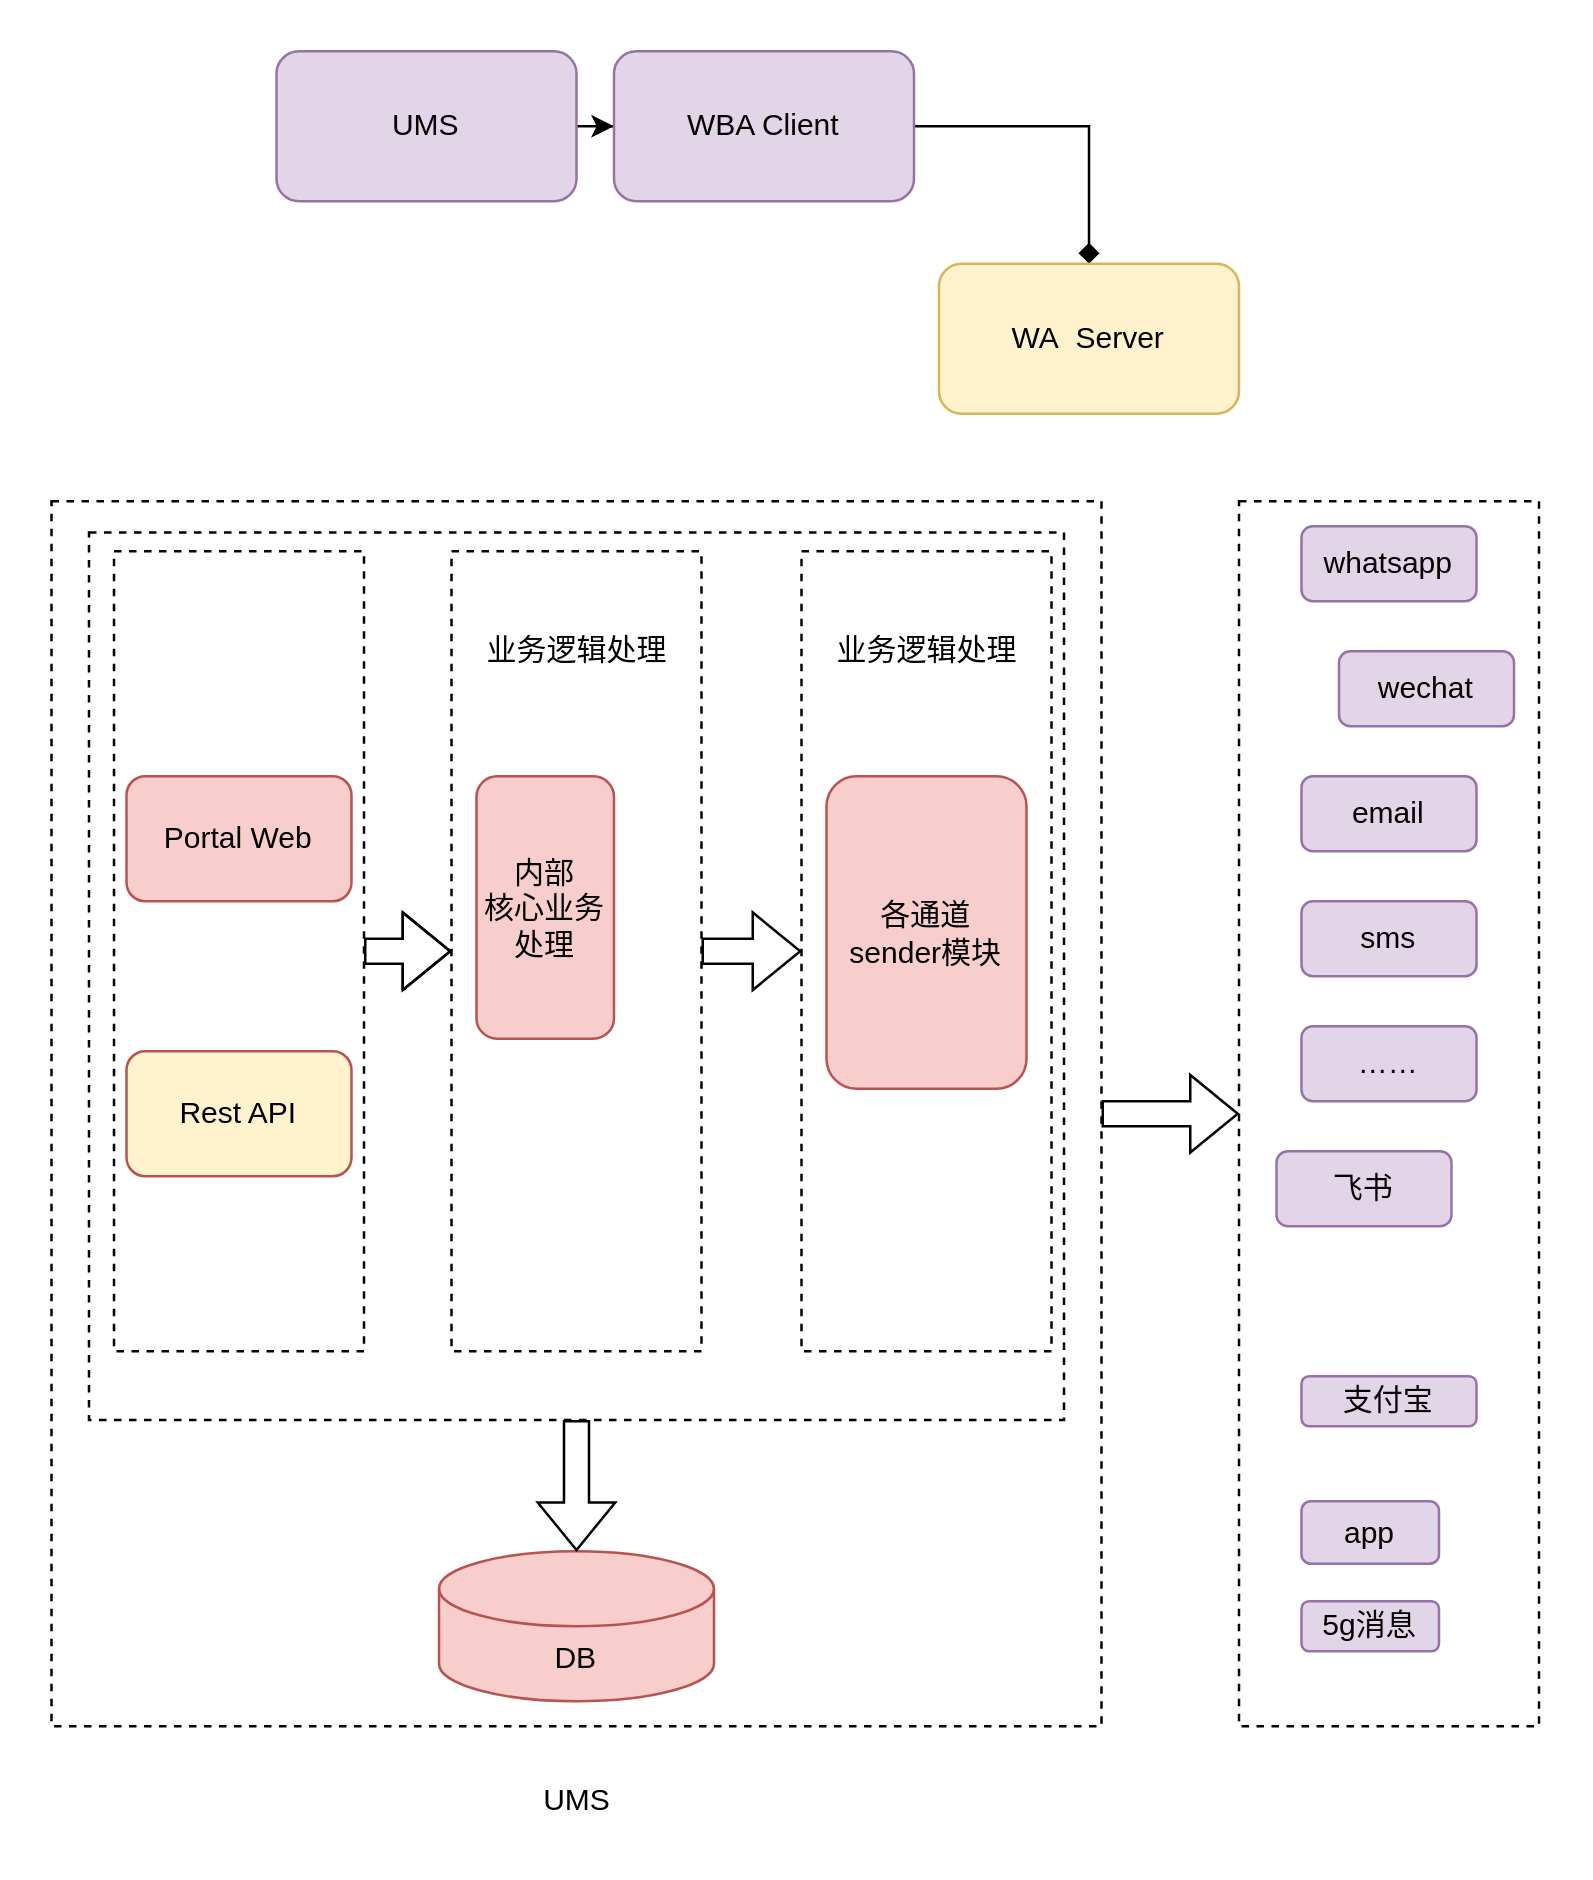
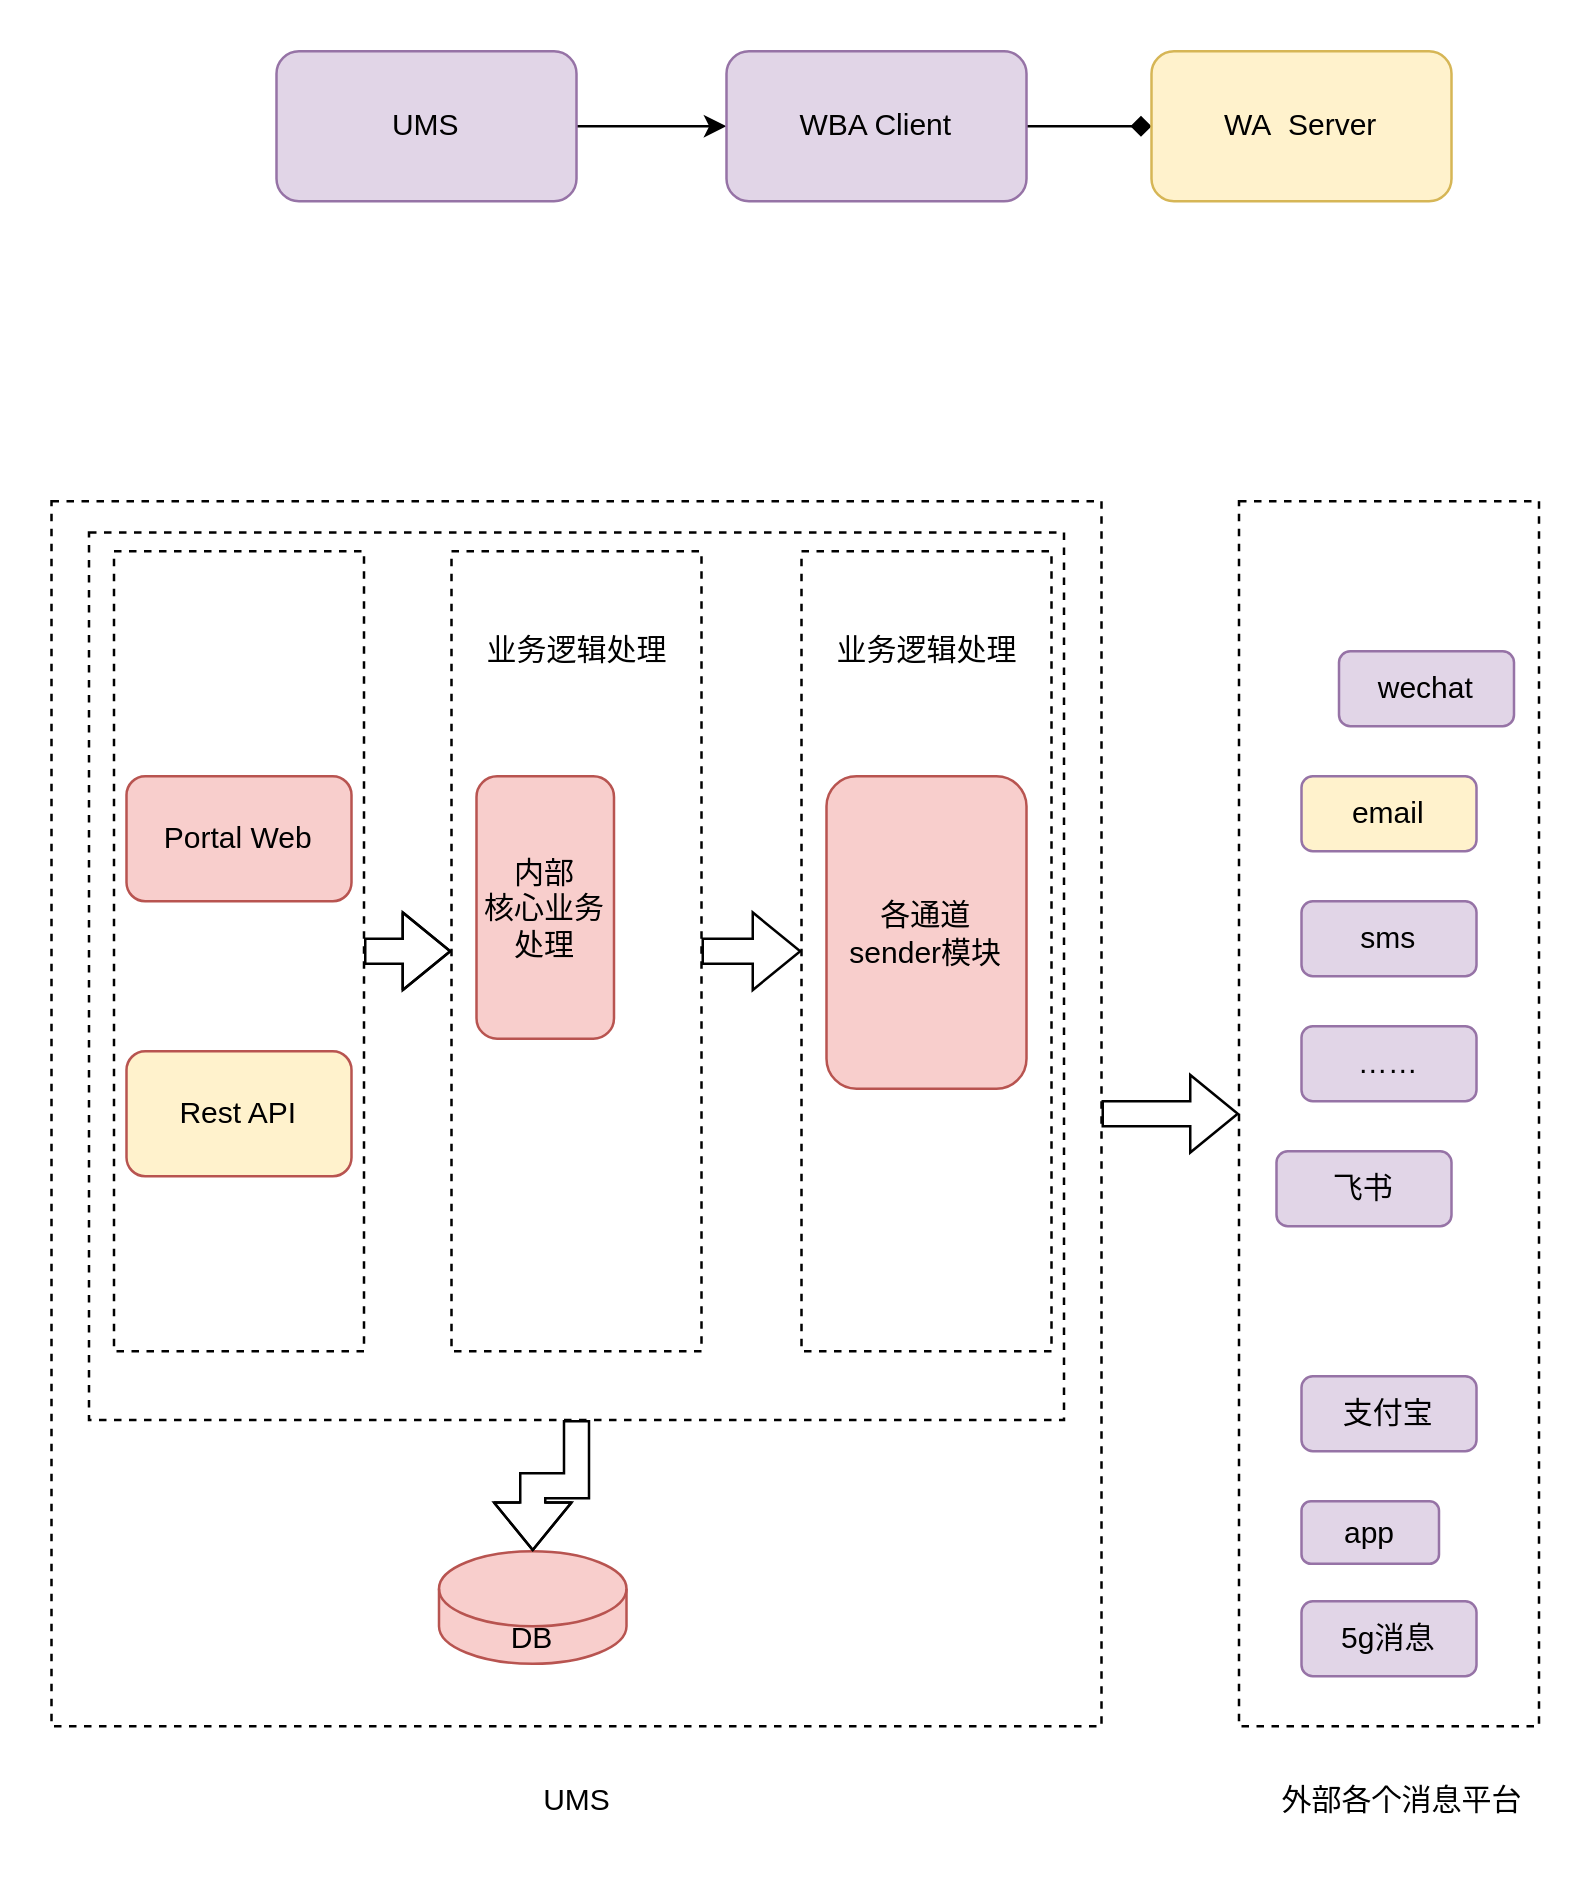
(764, 126) -> (876, 126)
(1089, 339) -> (1301, 126)
(1389, 564) -> none
(1389, 814) -> (1389, 814)
(1389, 1401) -> (1389, 1414)
(576, 1626) -> (533, 1608)
(1370, 1626) -> (1389, 1639)
none -> (1401, 1801)
